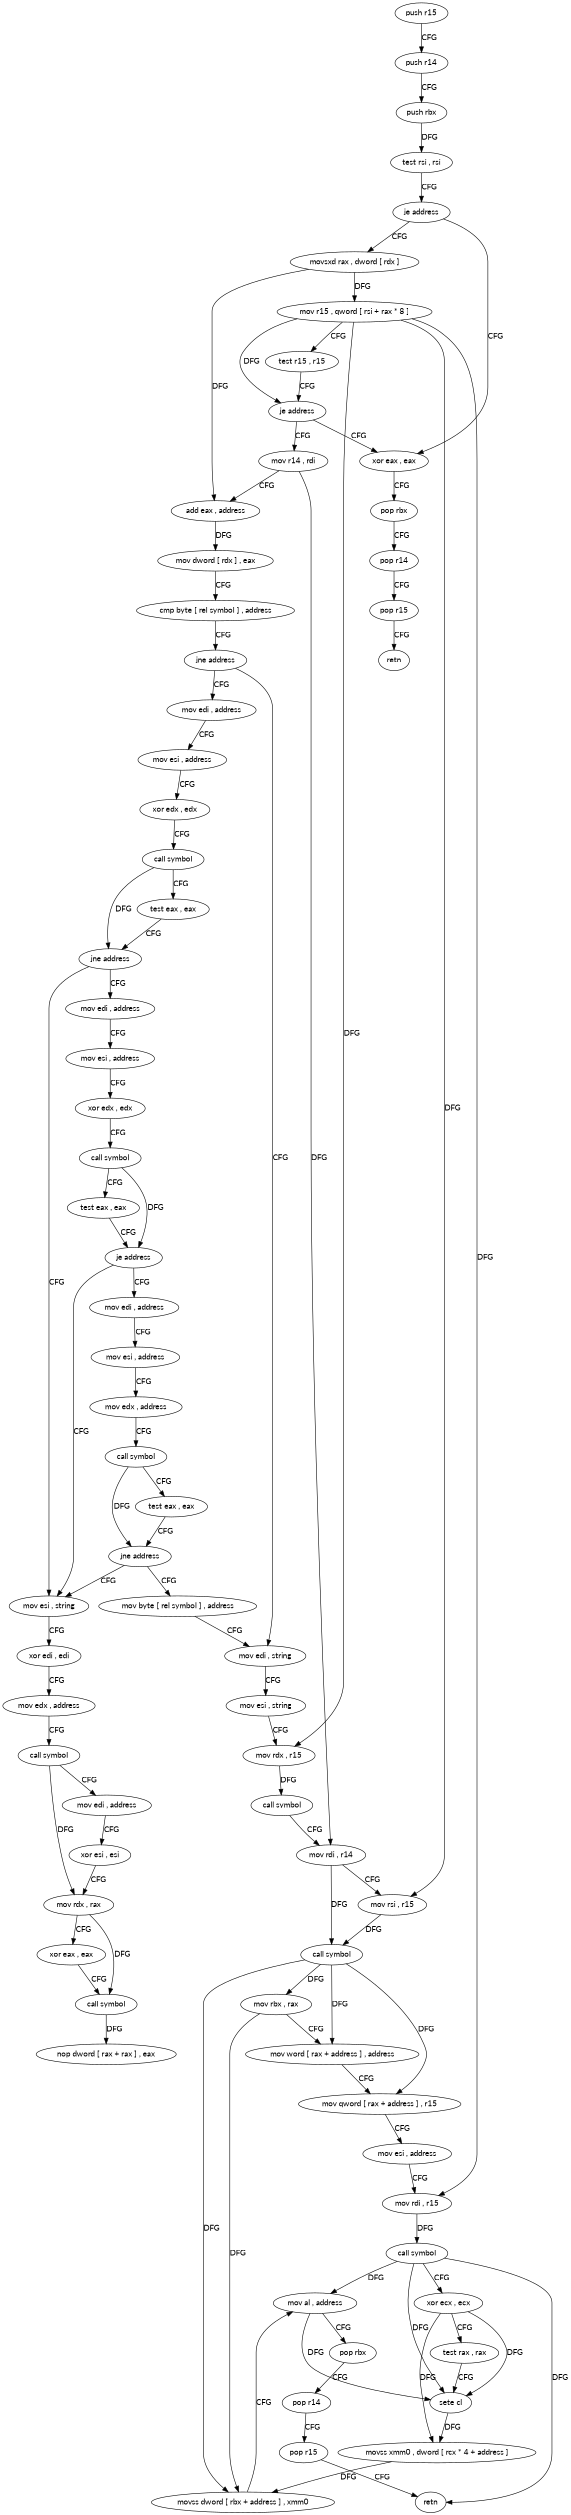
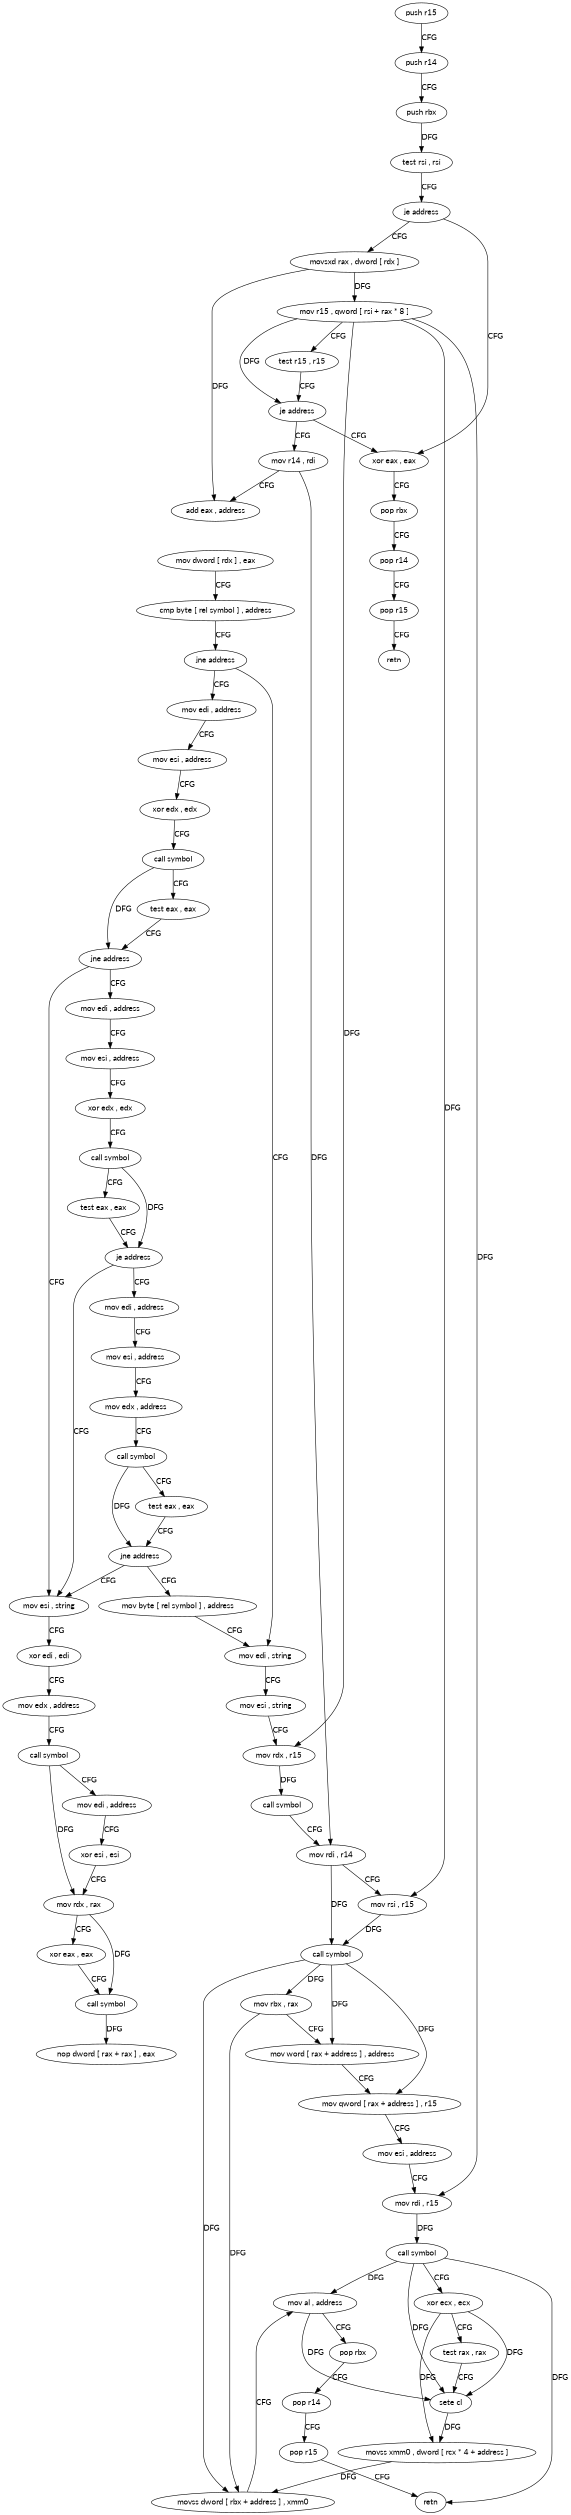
(215, 533) -> none
